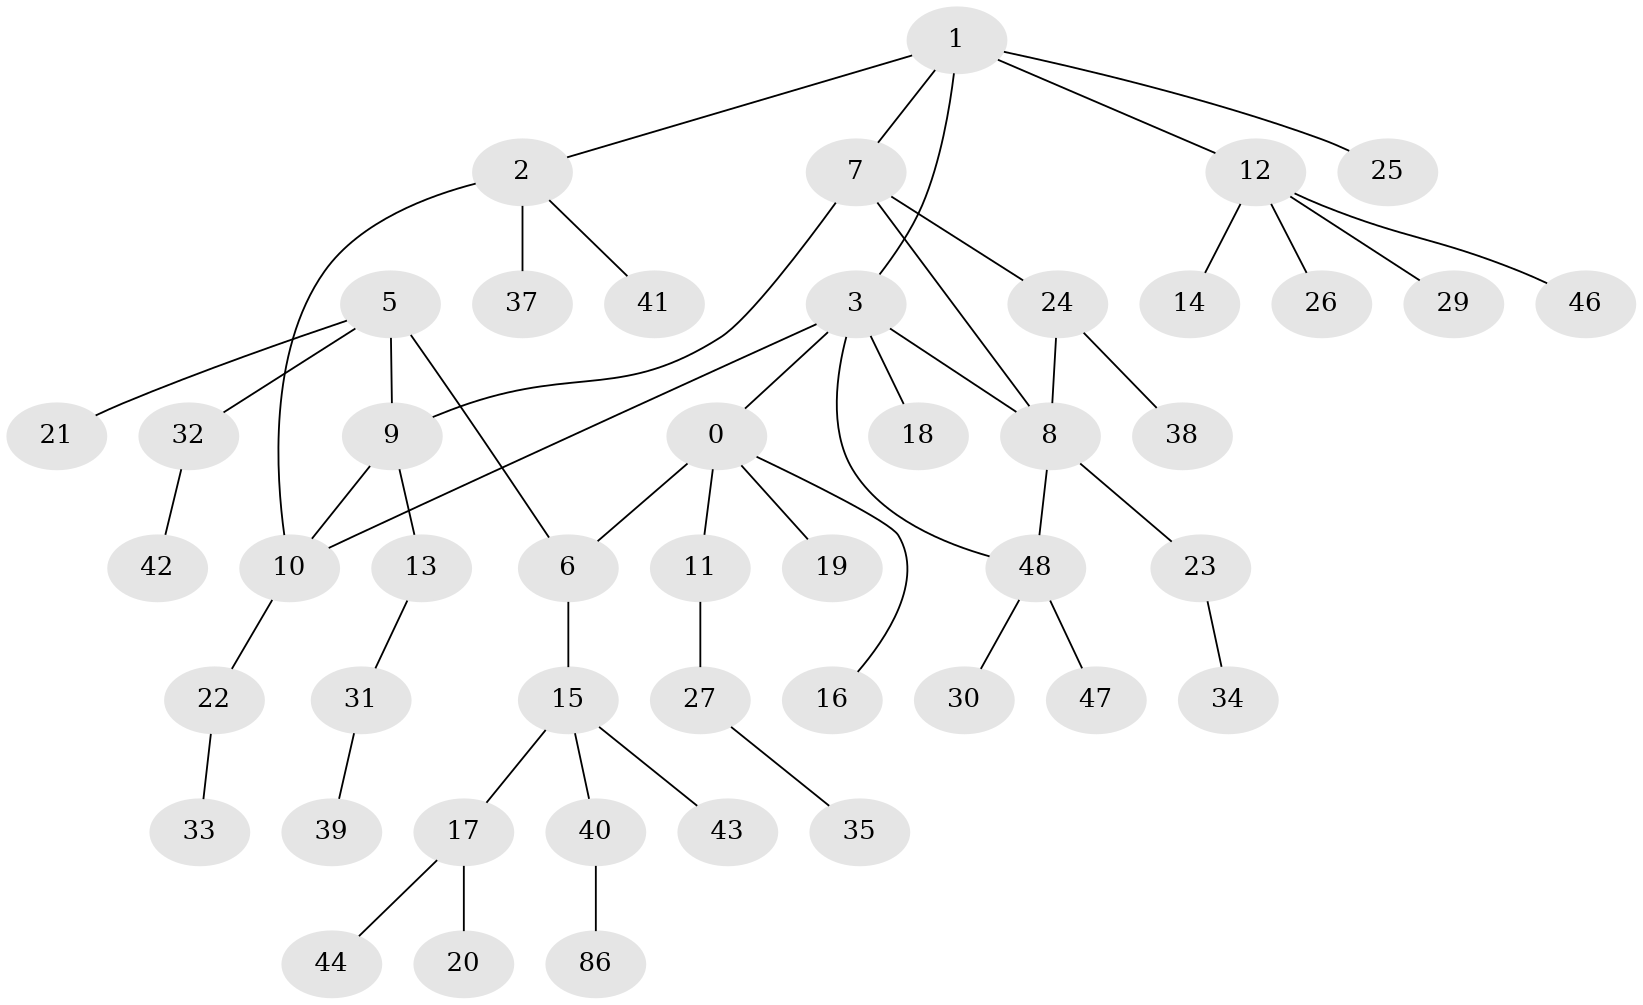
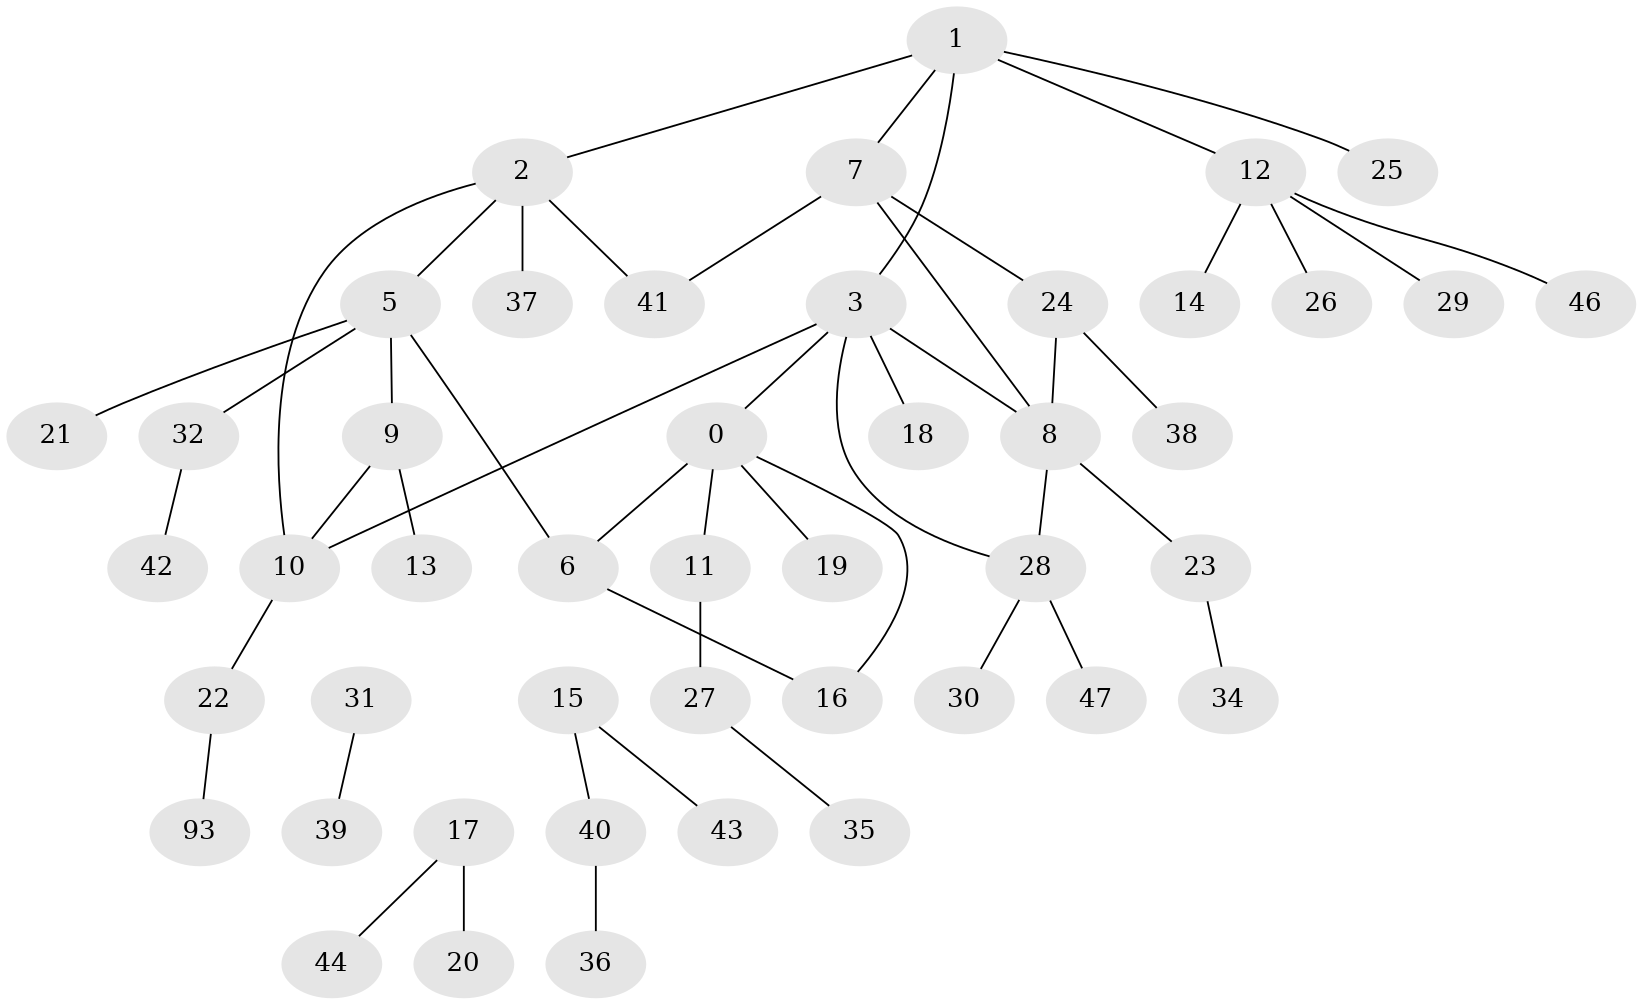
none -> (457, 238)
(665, 365) -> (755, 238)
(1036, 568) -> (1036, 568)
(391, 634) -> none
(568, 635) -> (686, 628)
(516, 766) -> none
(200, 832) -> (200, 832)
(596, 964) -> (596, 964)
